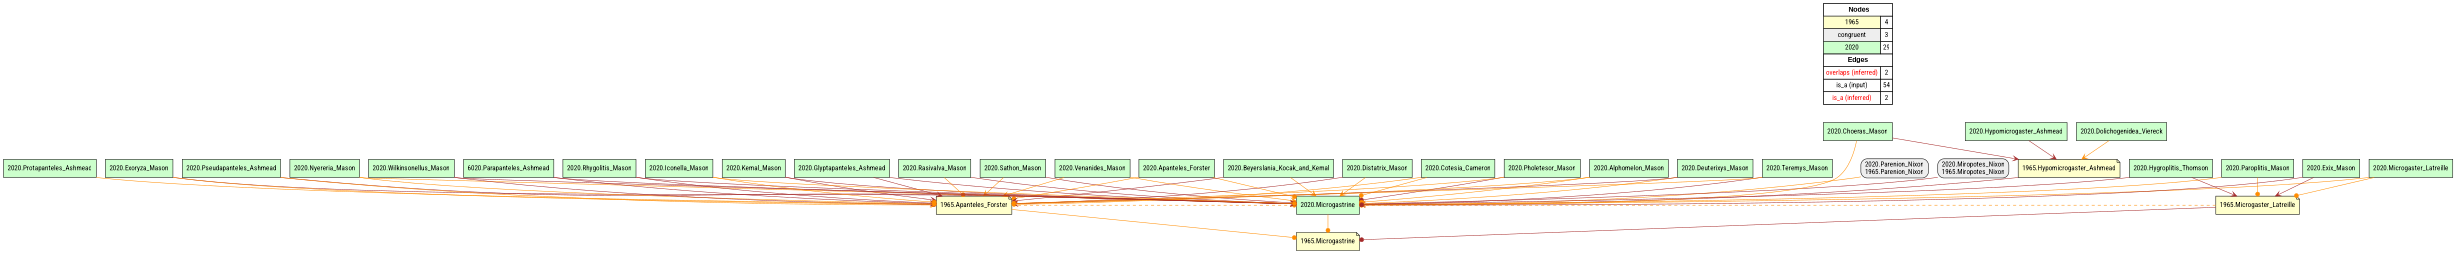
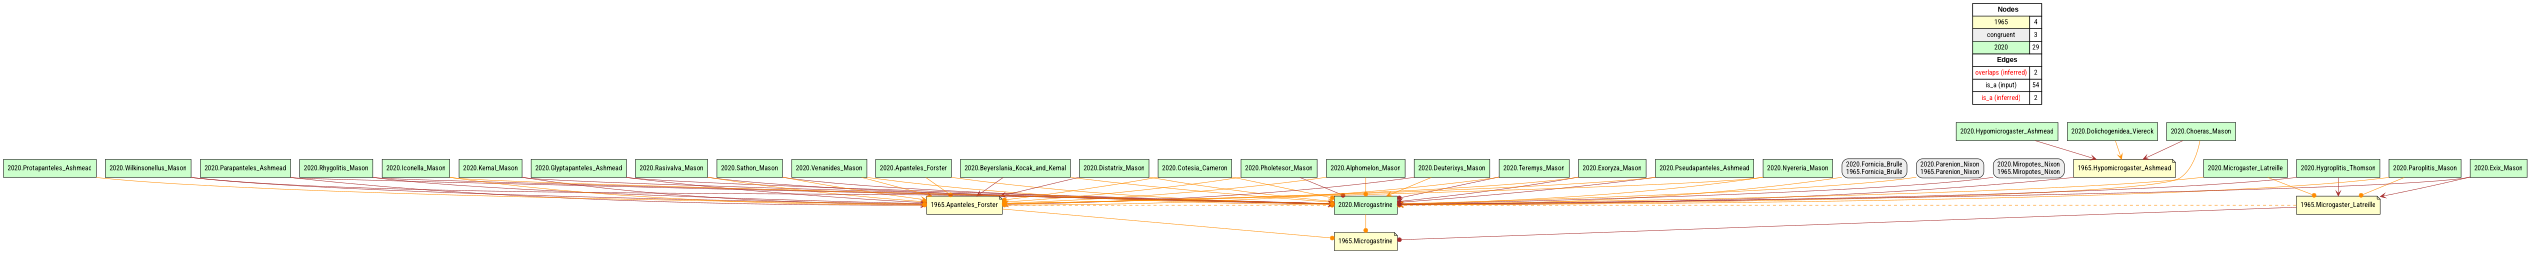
(509, 168) -> (246, 168)
none -> (1874, 168)
